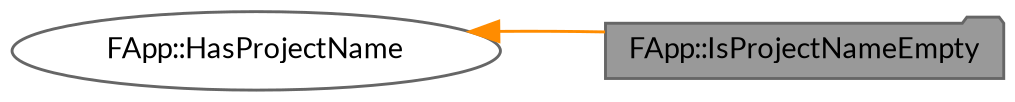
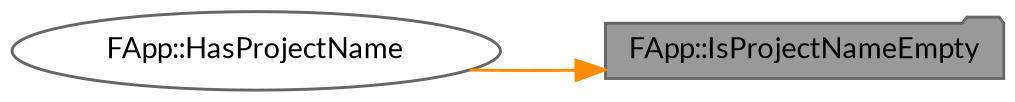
(552, 31) -> (523, 71)
